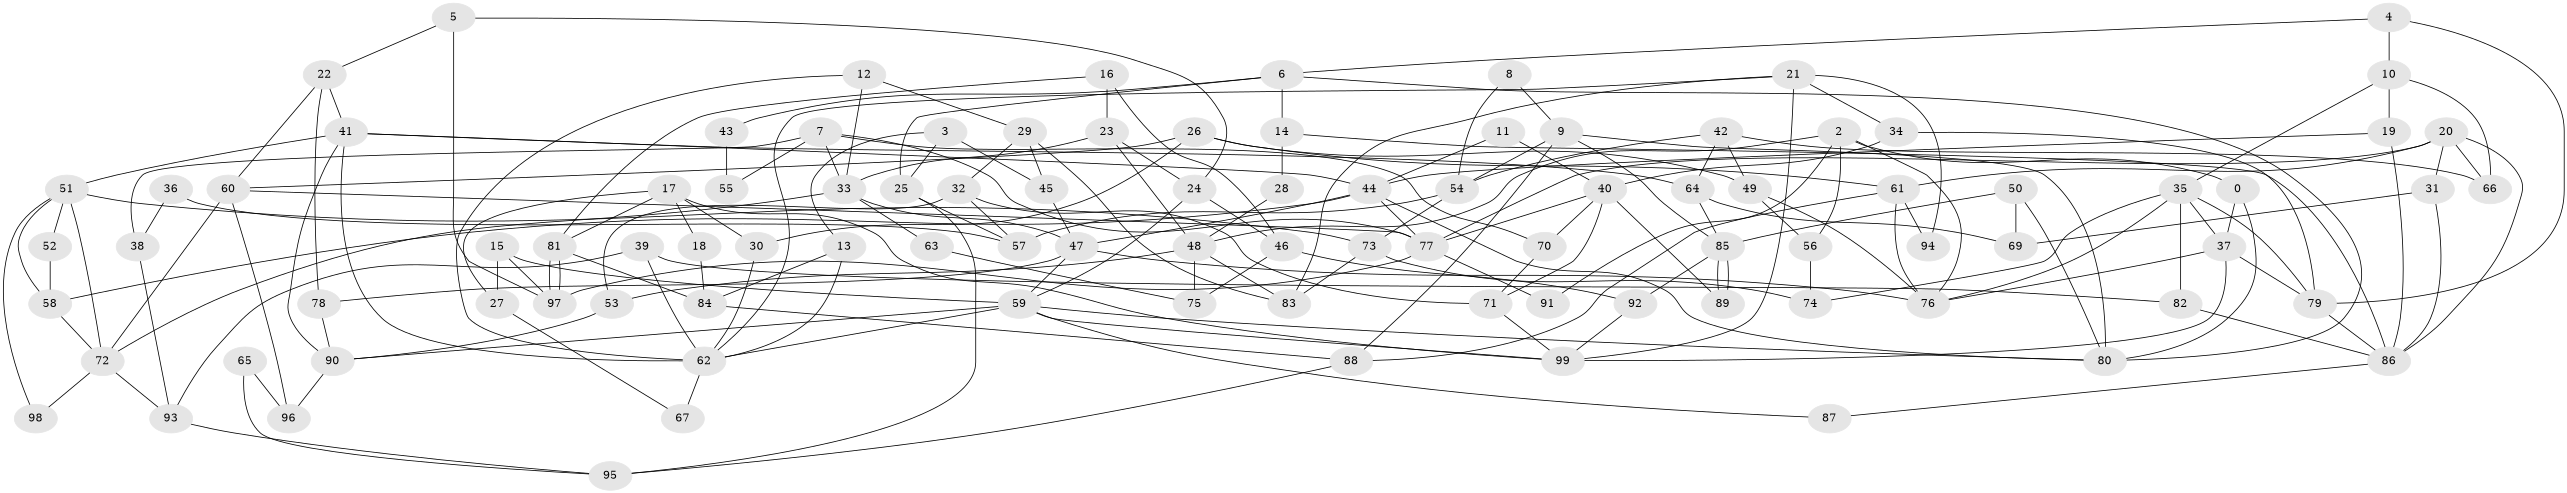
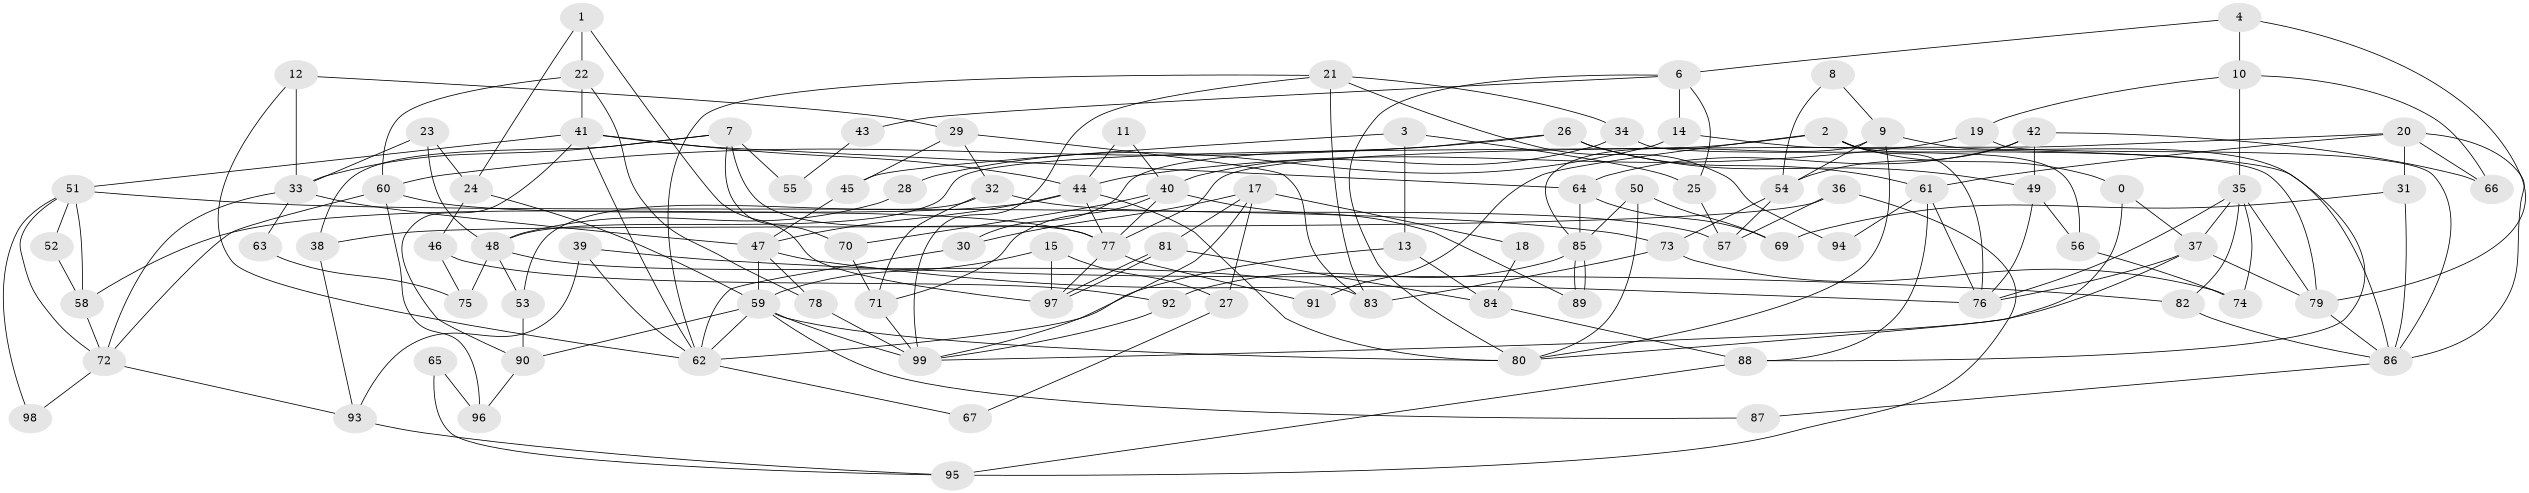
(454, 18) -> (582, 18)
(1107, 75) -> none
(326, 333) -> (879, 338)
(907, 419) -> (1621, 457)
